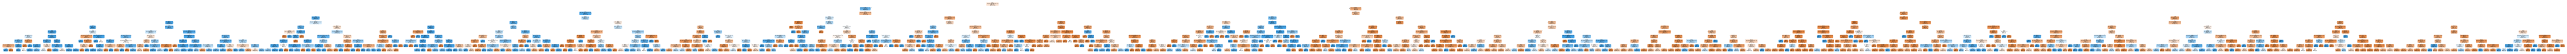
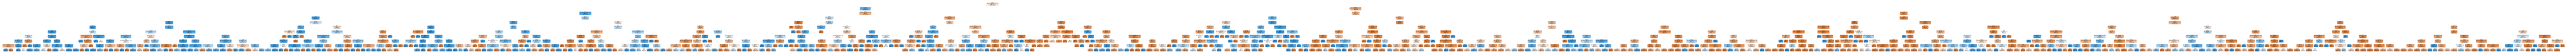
(2435, 50) -> (2435, 50)
